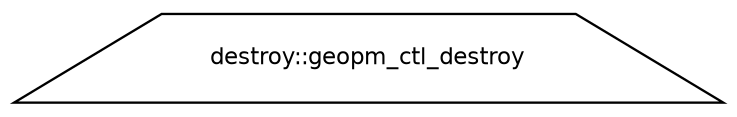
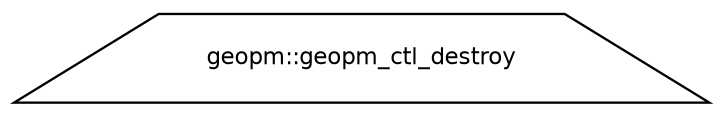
(369, 58) -> (362, 58)
